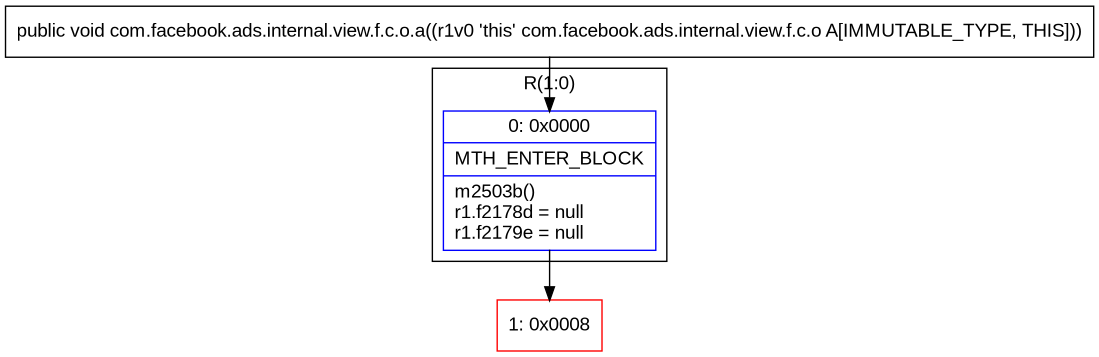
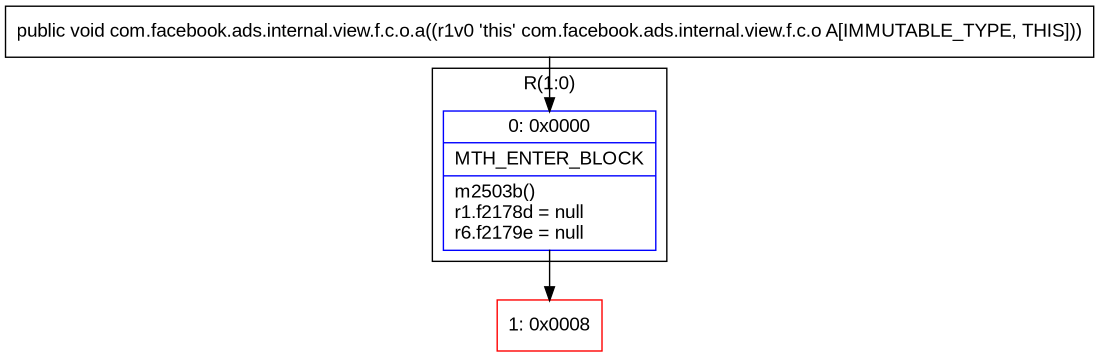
(519, 233) -> (519, 233)
